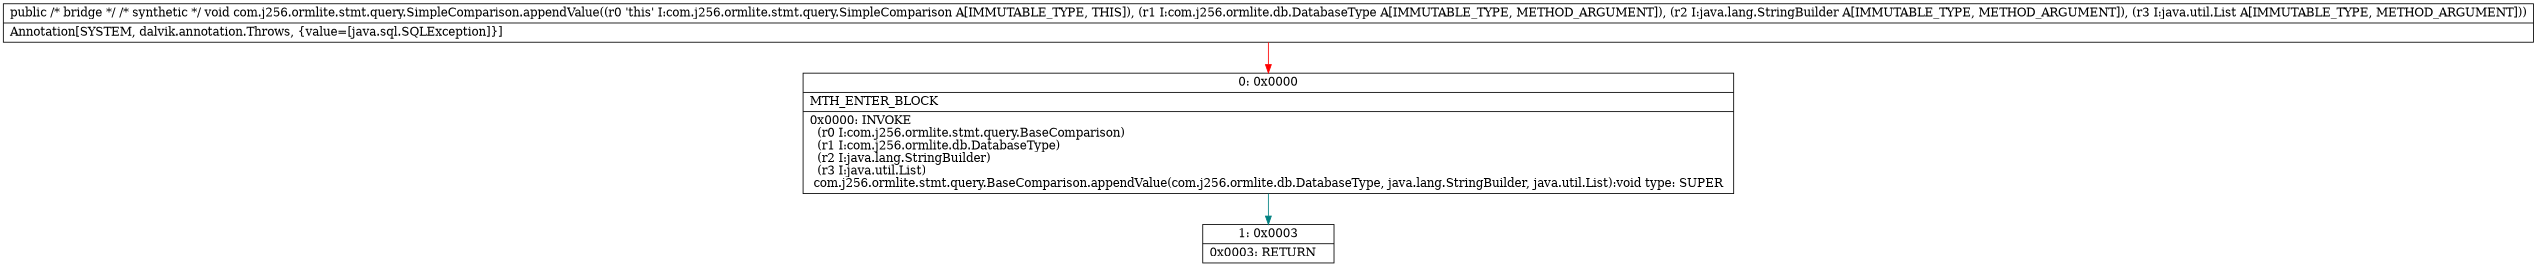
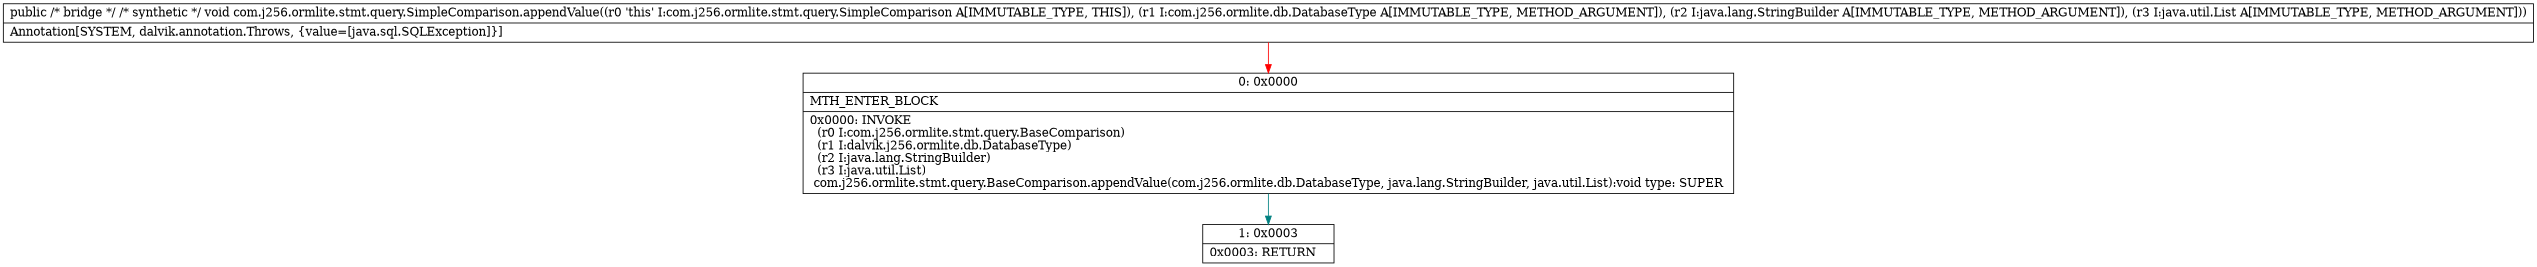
(935, 146) -> (941, 146)
